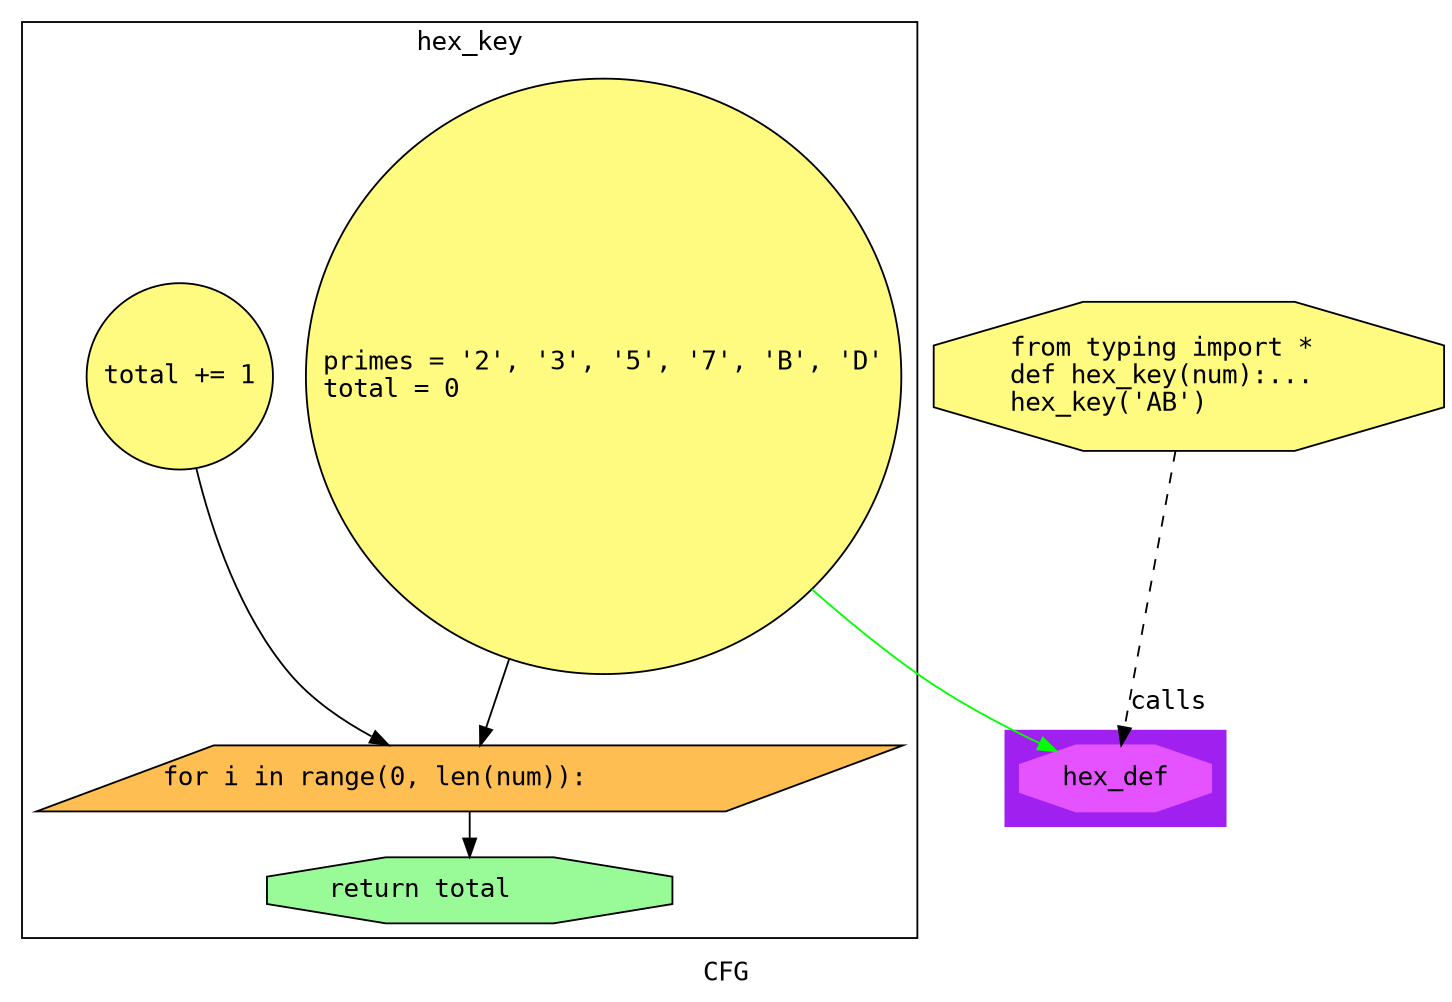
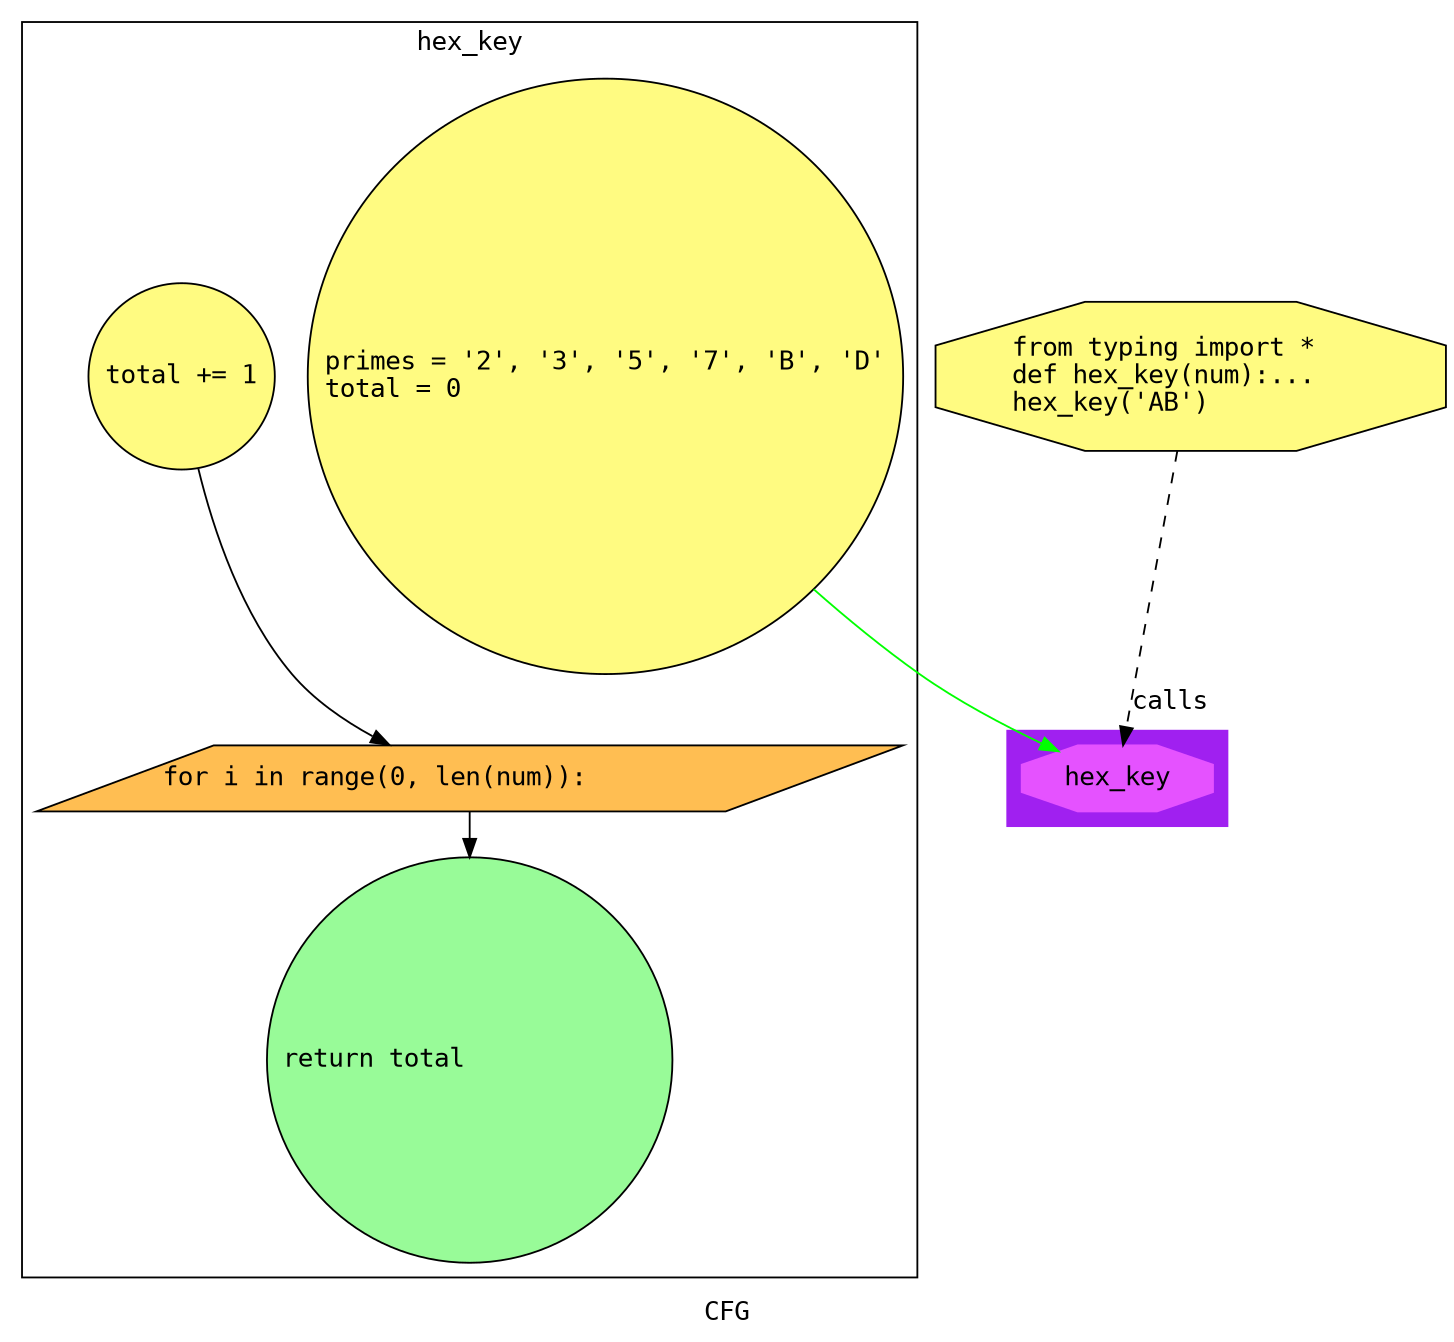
(498, 693) -> none
(1116, 778) -> (1117, 778)
(470, 890) -> (470, 1060)
